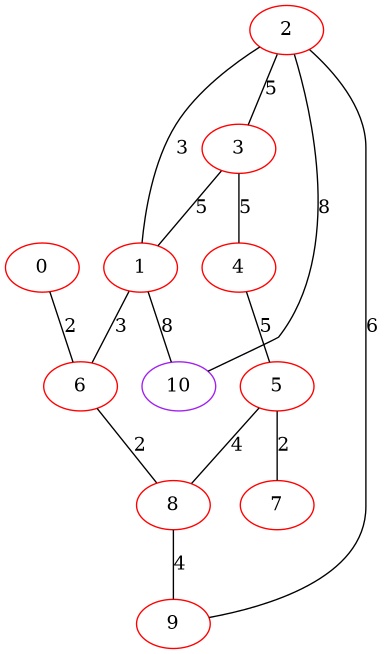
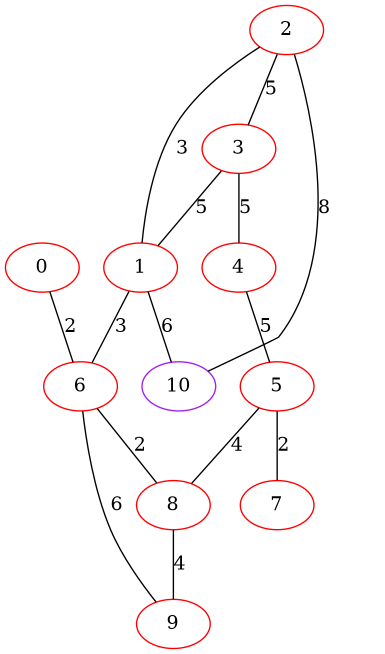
(168, 327) -> (168, 327)
(366, 373) -> (104, 513)
